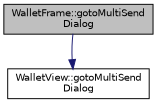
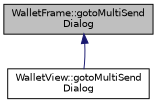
(72, 47) -> (85, 56)
